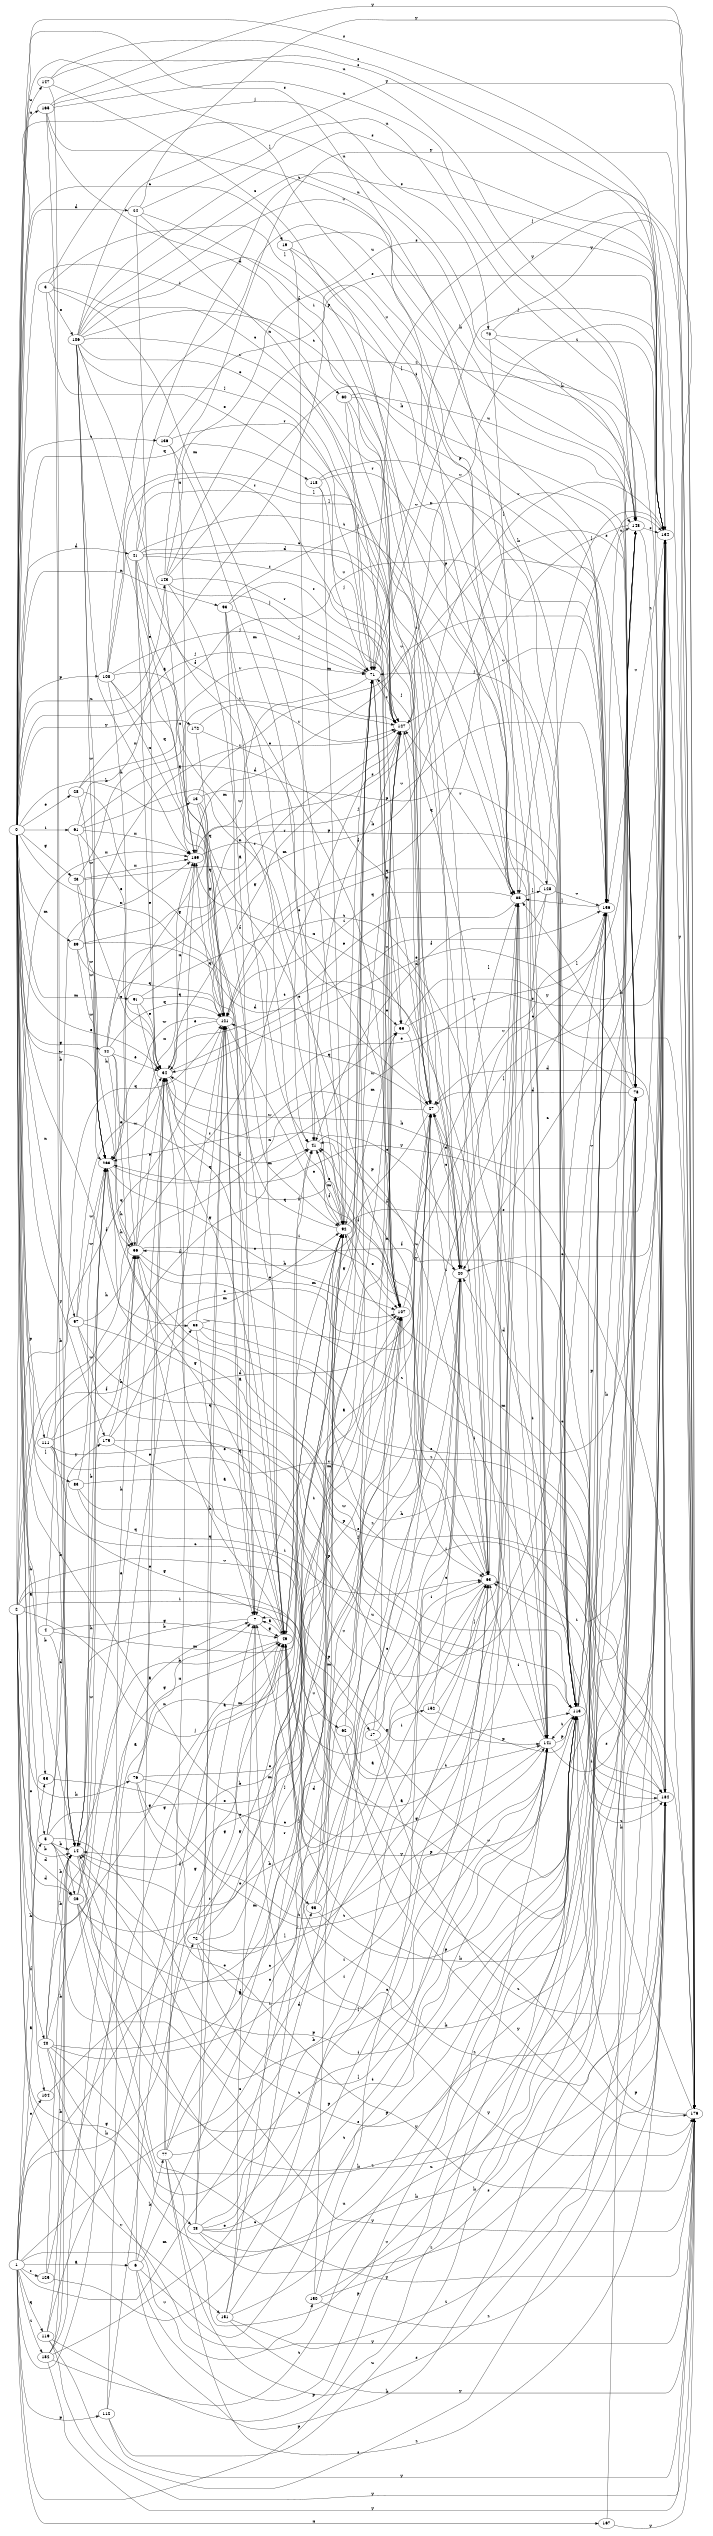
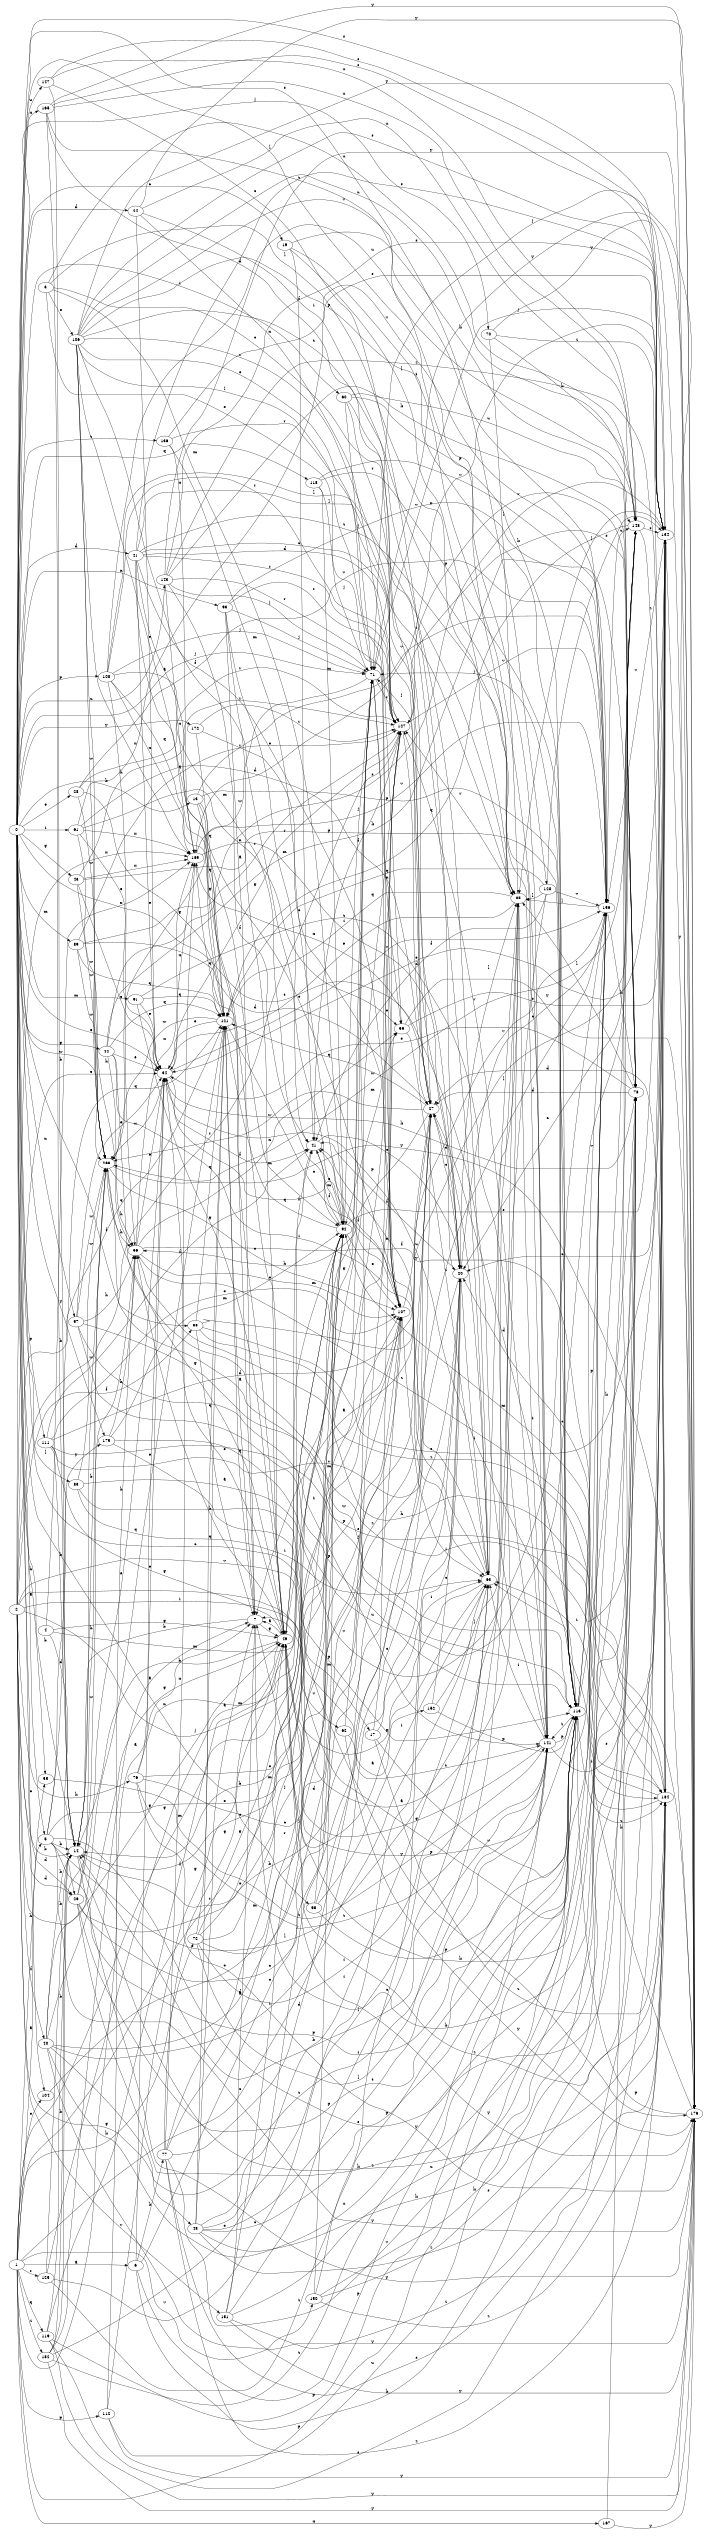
(532, 894) -> (536, 897)
none -> (27, 1228)
(382, 2102) -> (359, 2155)
(228, 2163) -> (217, 1746)
